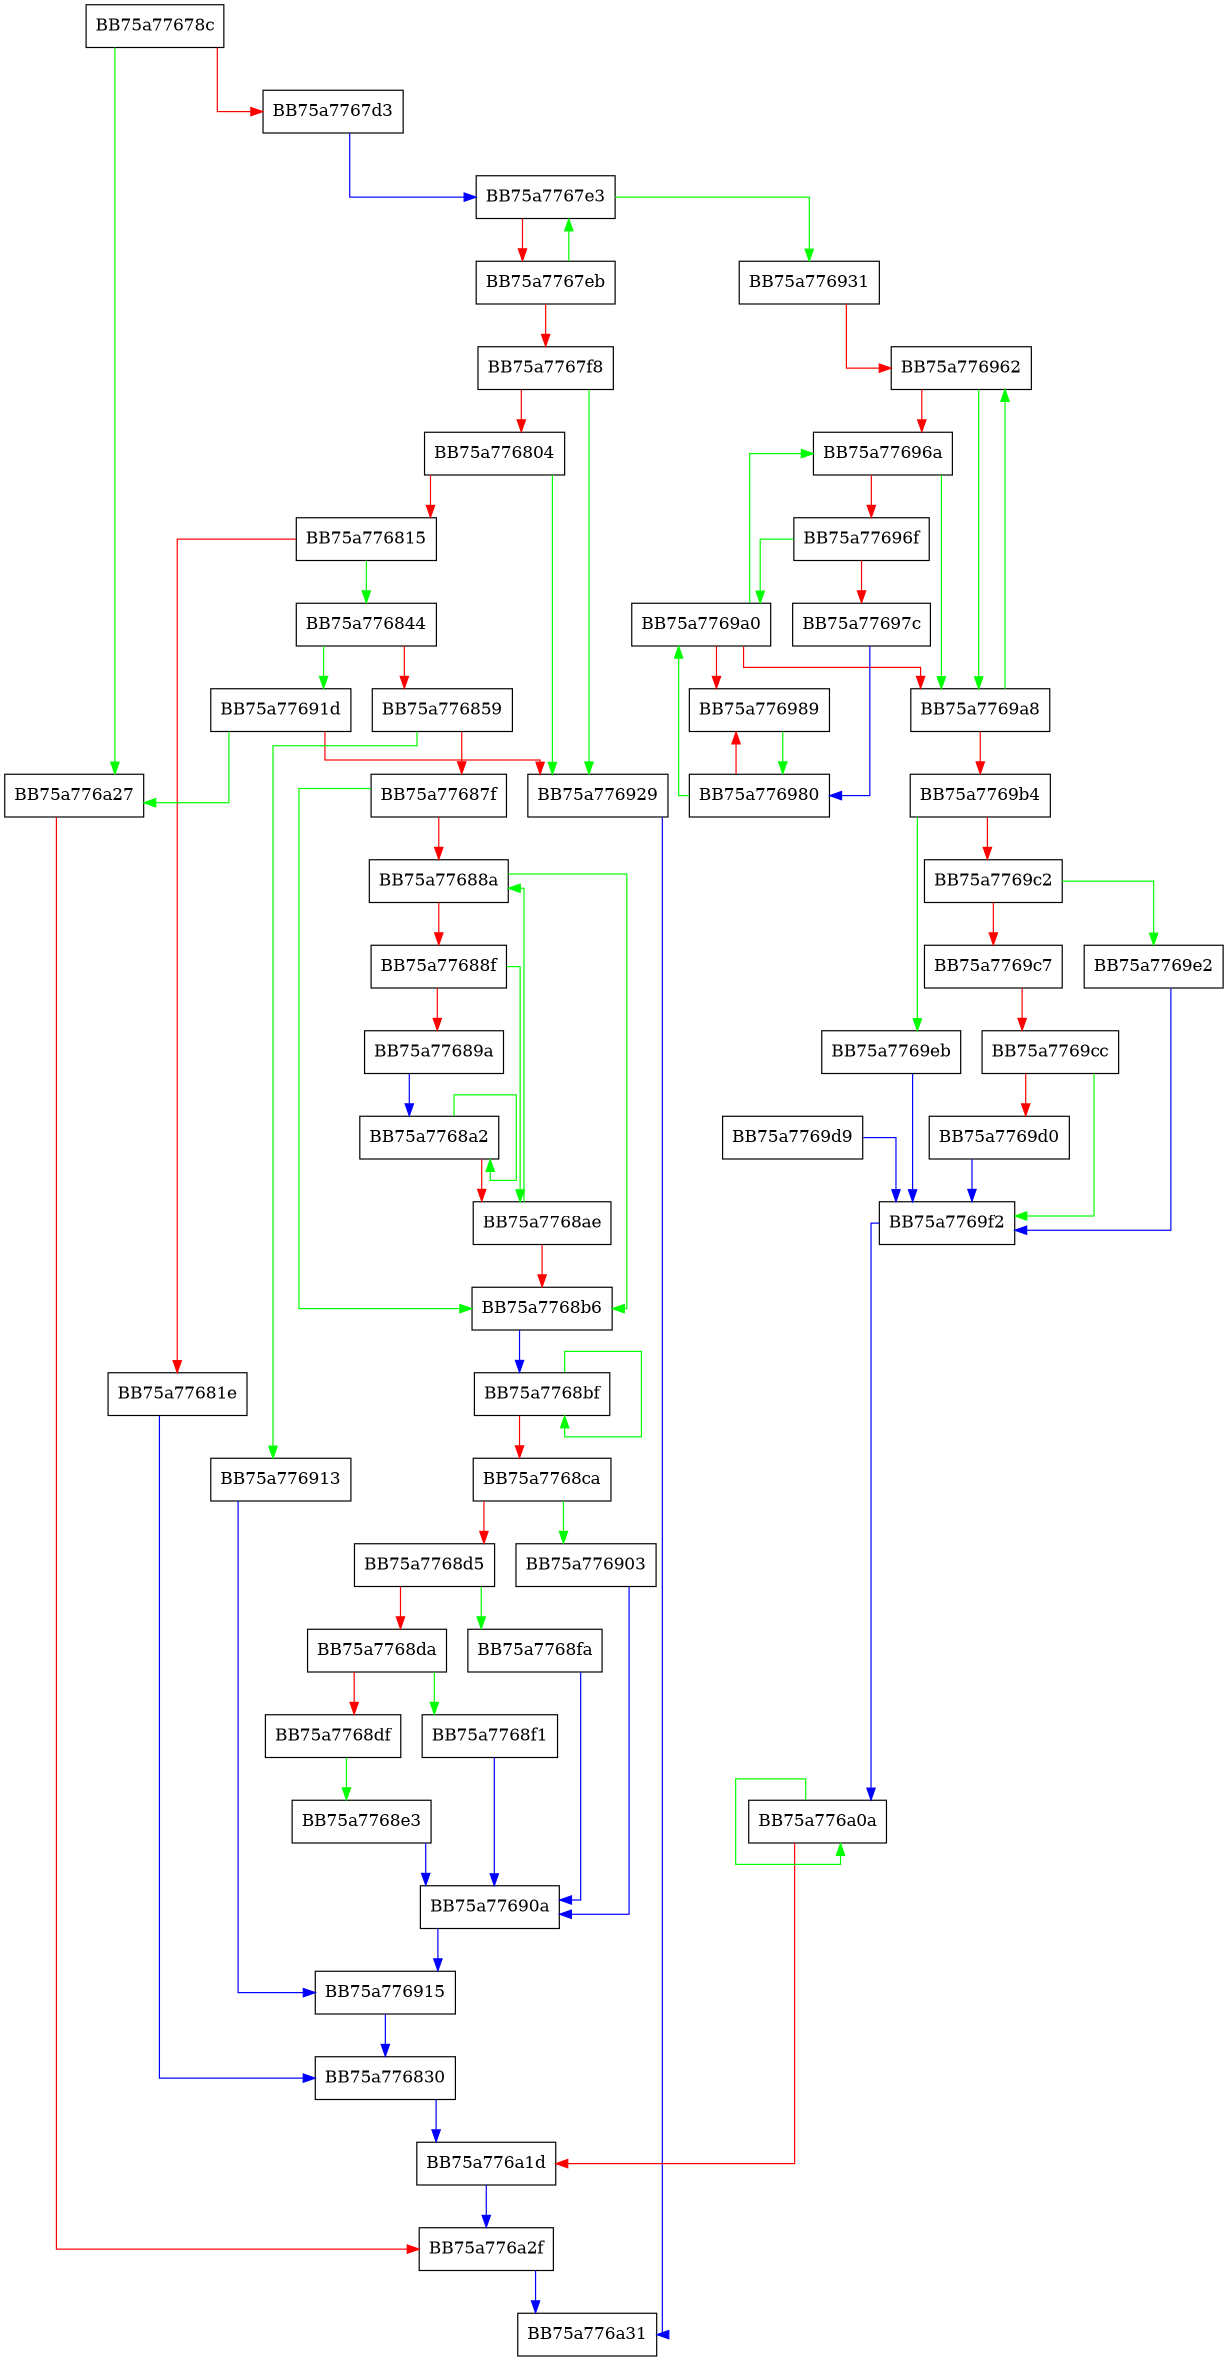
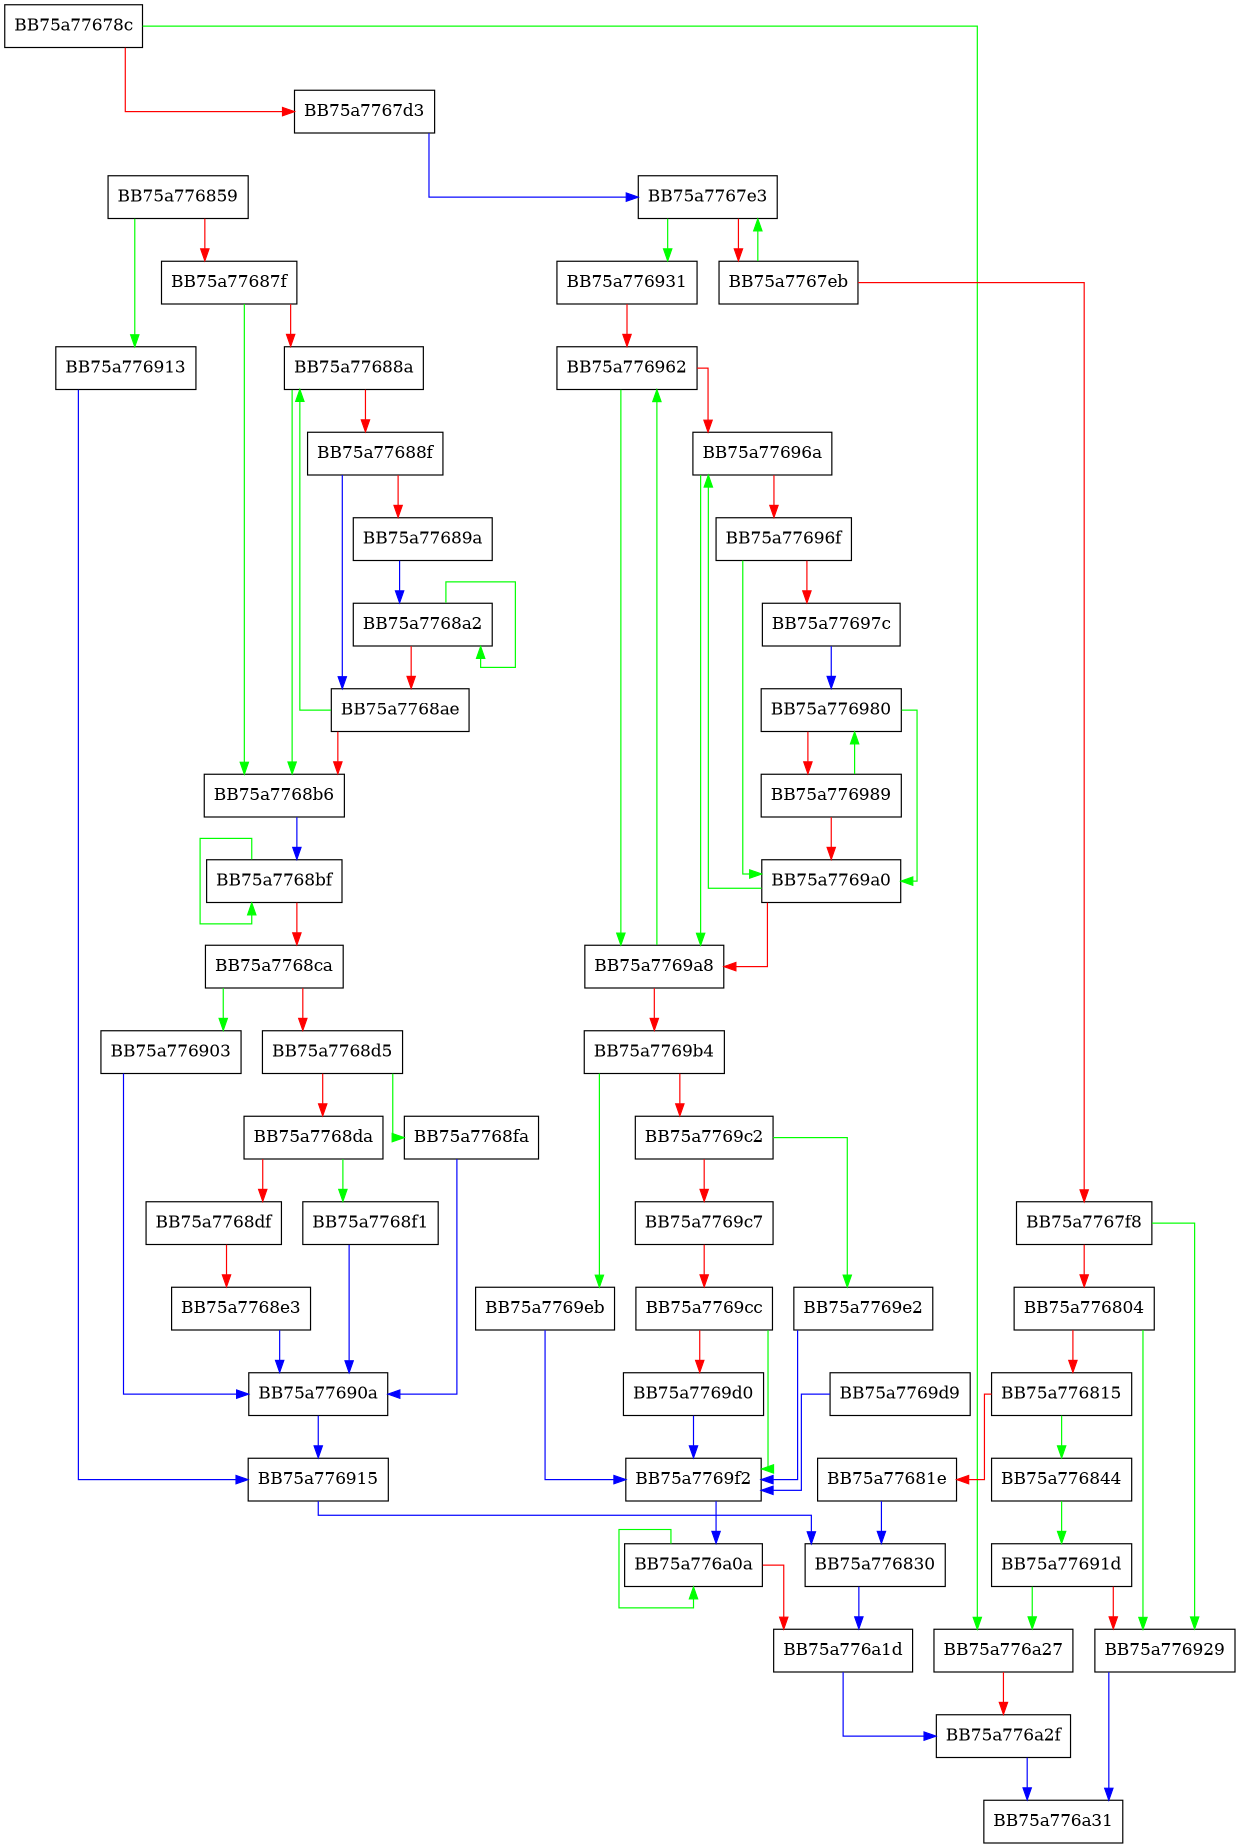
(404, 661) -> none
(716, 661) -> (831, 832)
(520, 1072) -> (342, 576)
(346, 1773) -> (227, 1260)
